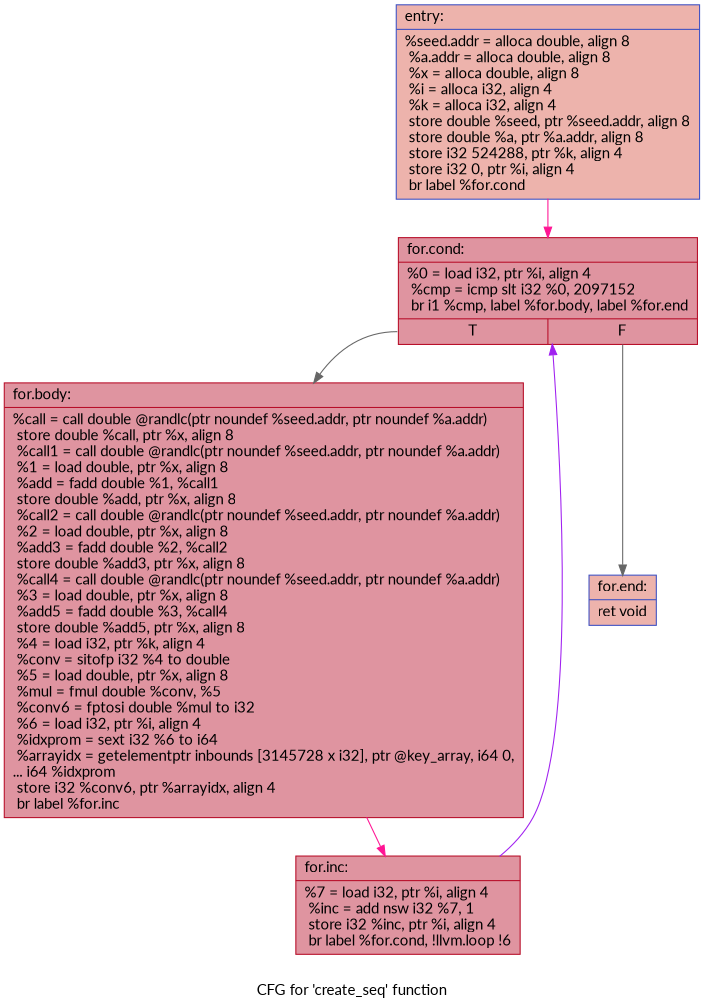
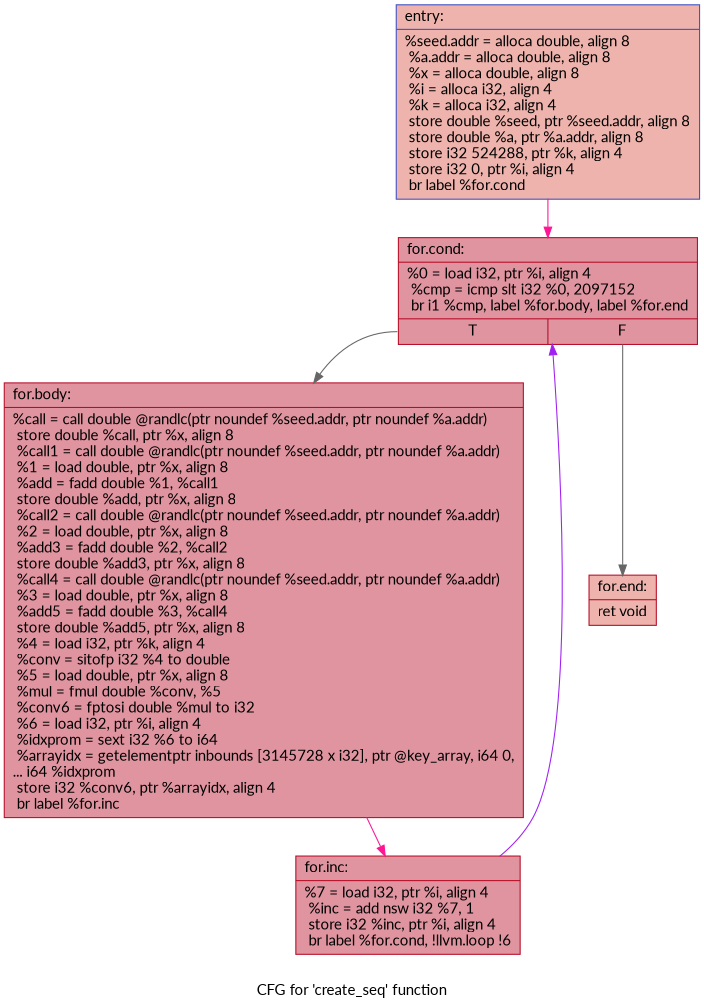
(623, 600) -> (623, 600)
